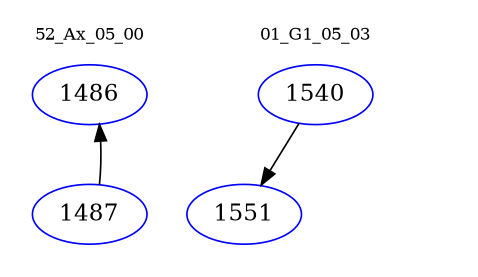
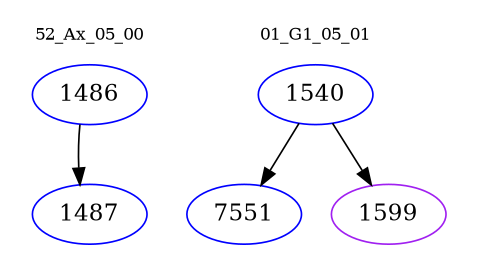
(316, 36) -> (316, 36)
(101, 163) -> (79, 146)
(244, 214) -> (244, 214)
none -> (389, 214)
